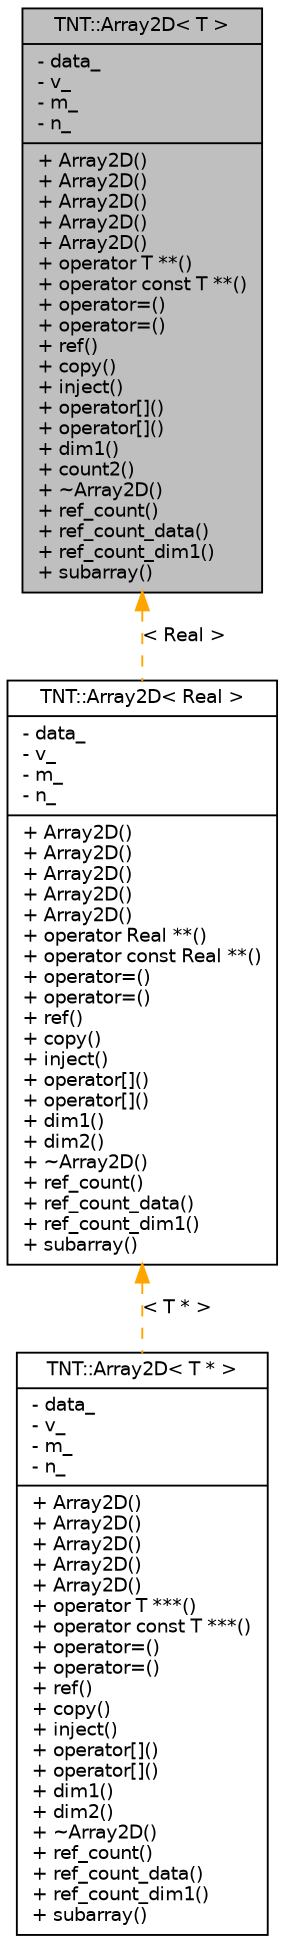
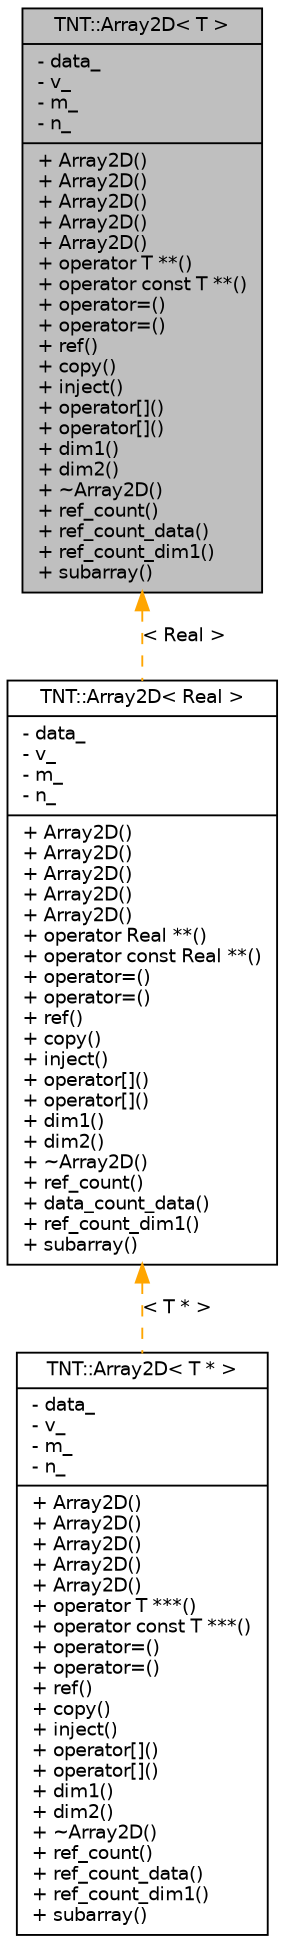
(86, 470) -> (79, 470)
(109, 1204) -> (116, 1204)
